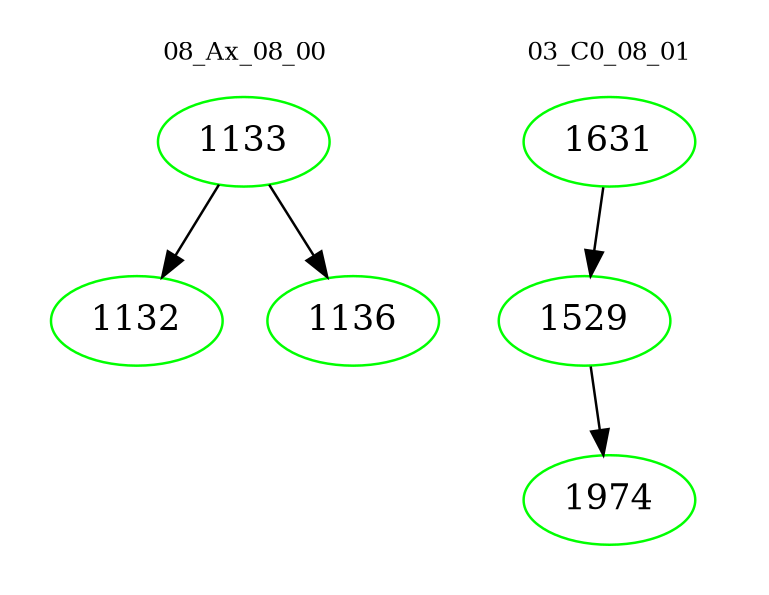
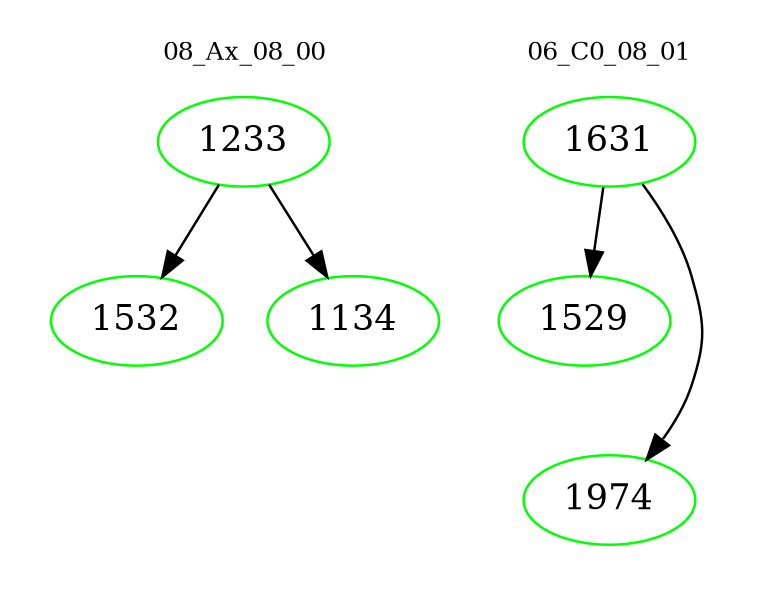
(609, 53) -> (609, 53)
(244, 142) -> (244, 142)
(137, 321) -> (137, 321)
(353, 321) -> (353, 321)
(595, 398) -> (700, 309)
